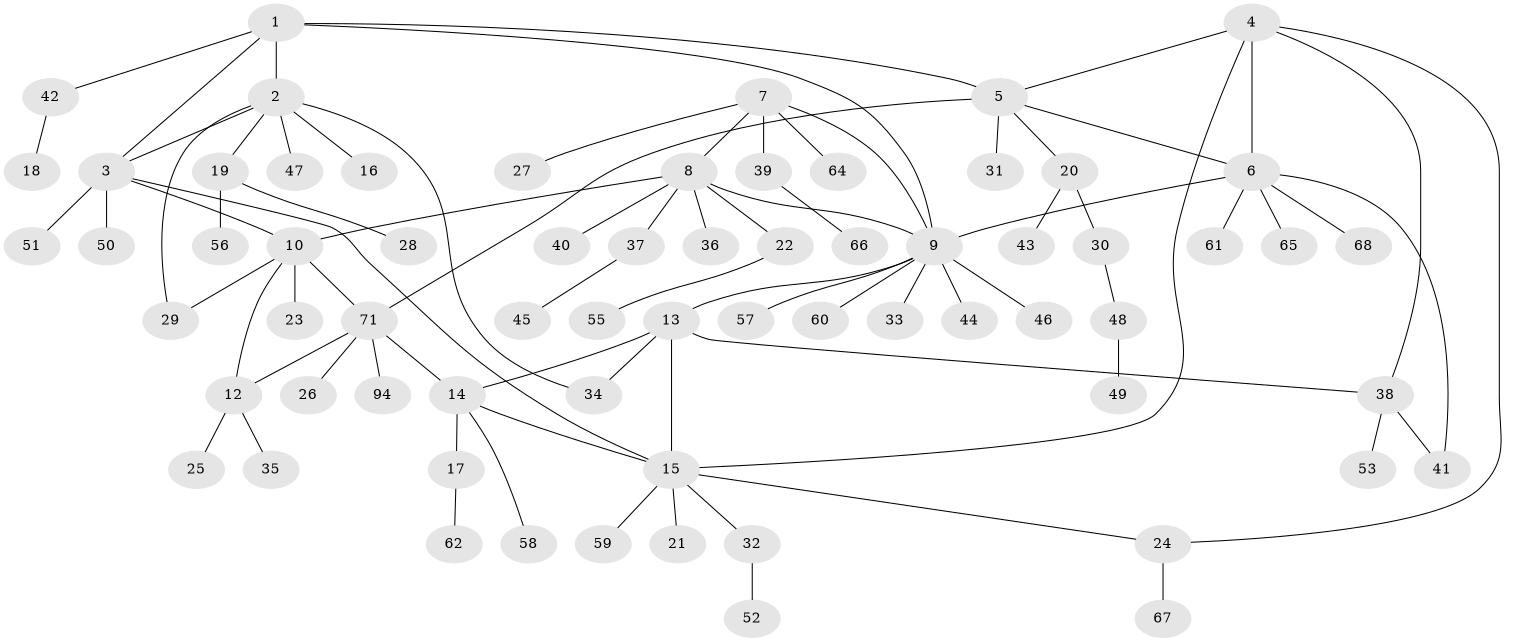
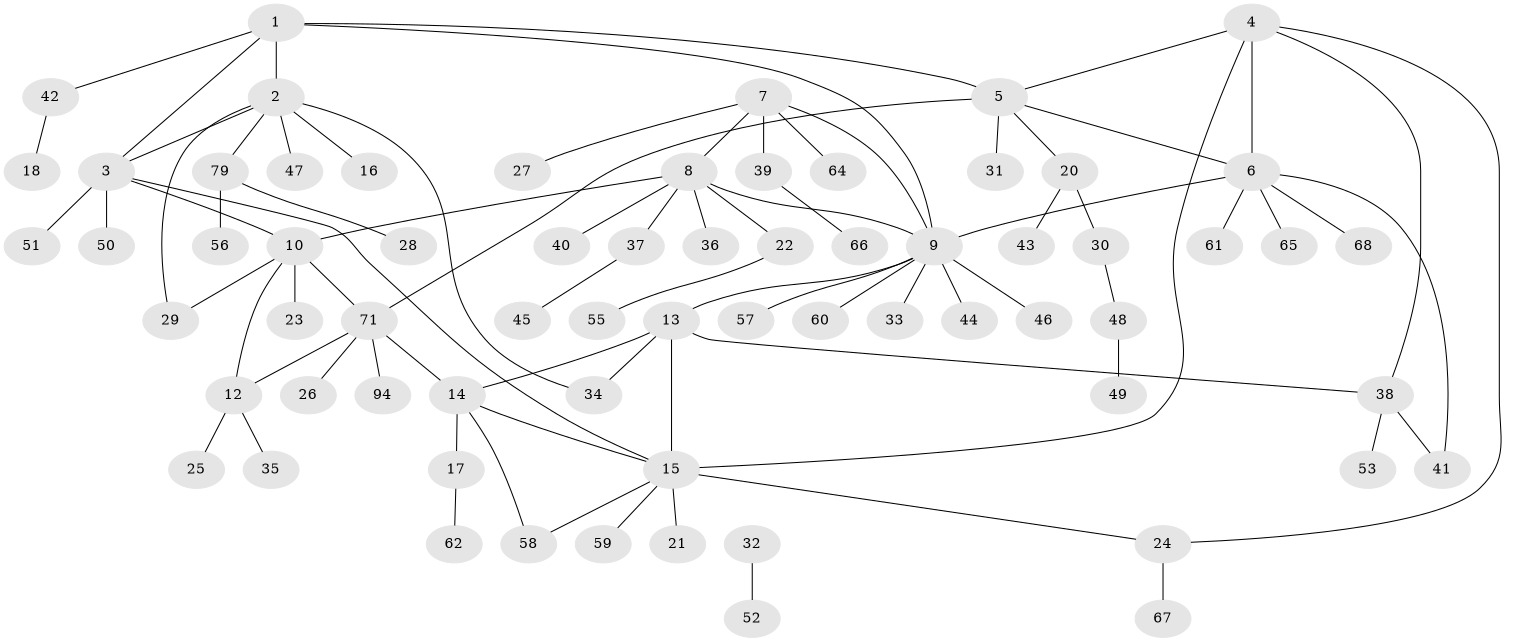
(220, 172) -> (220, 172)
(712, 507) -> (600, 507)
